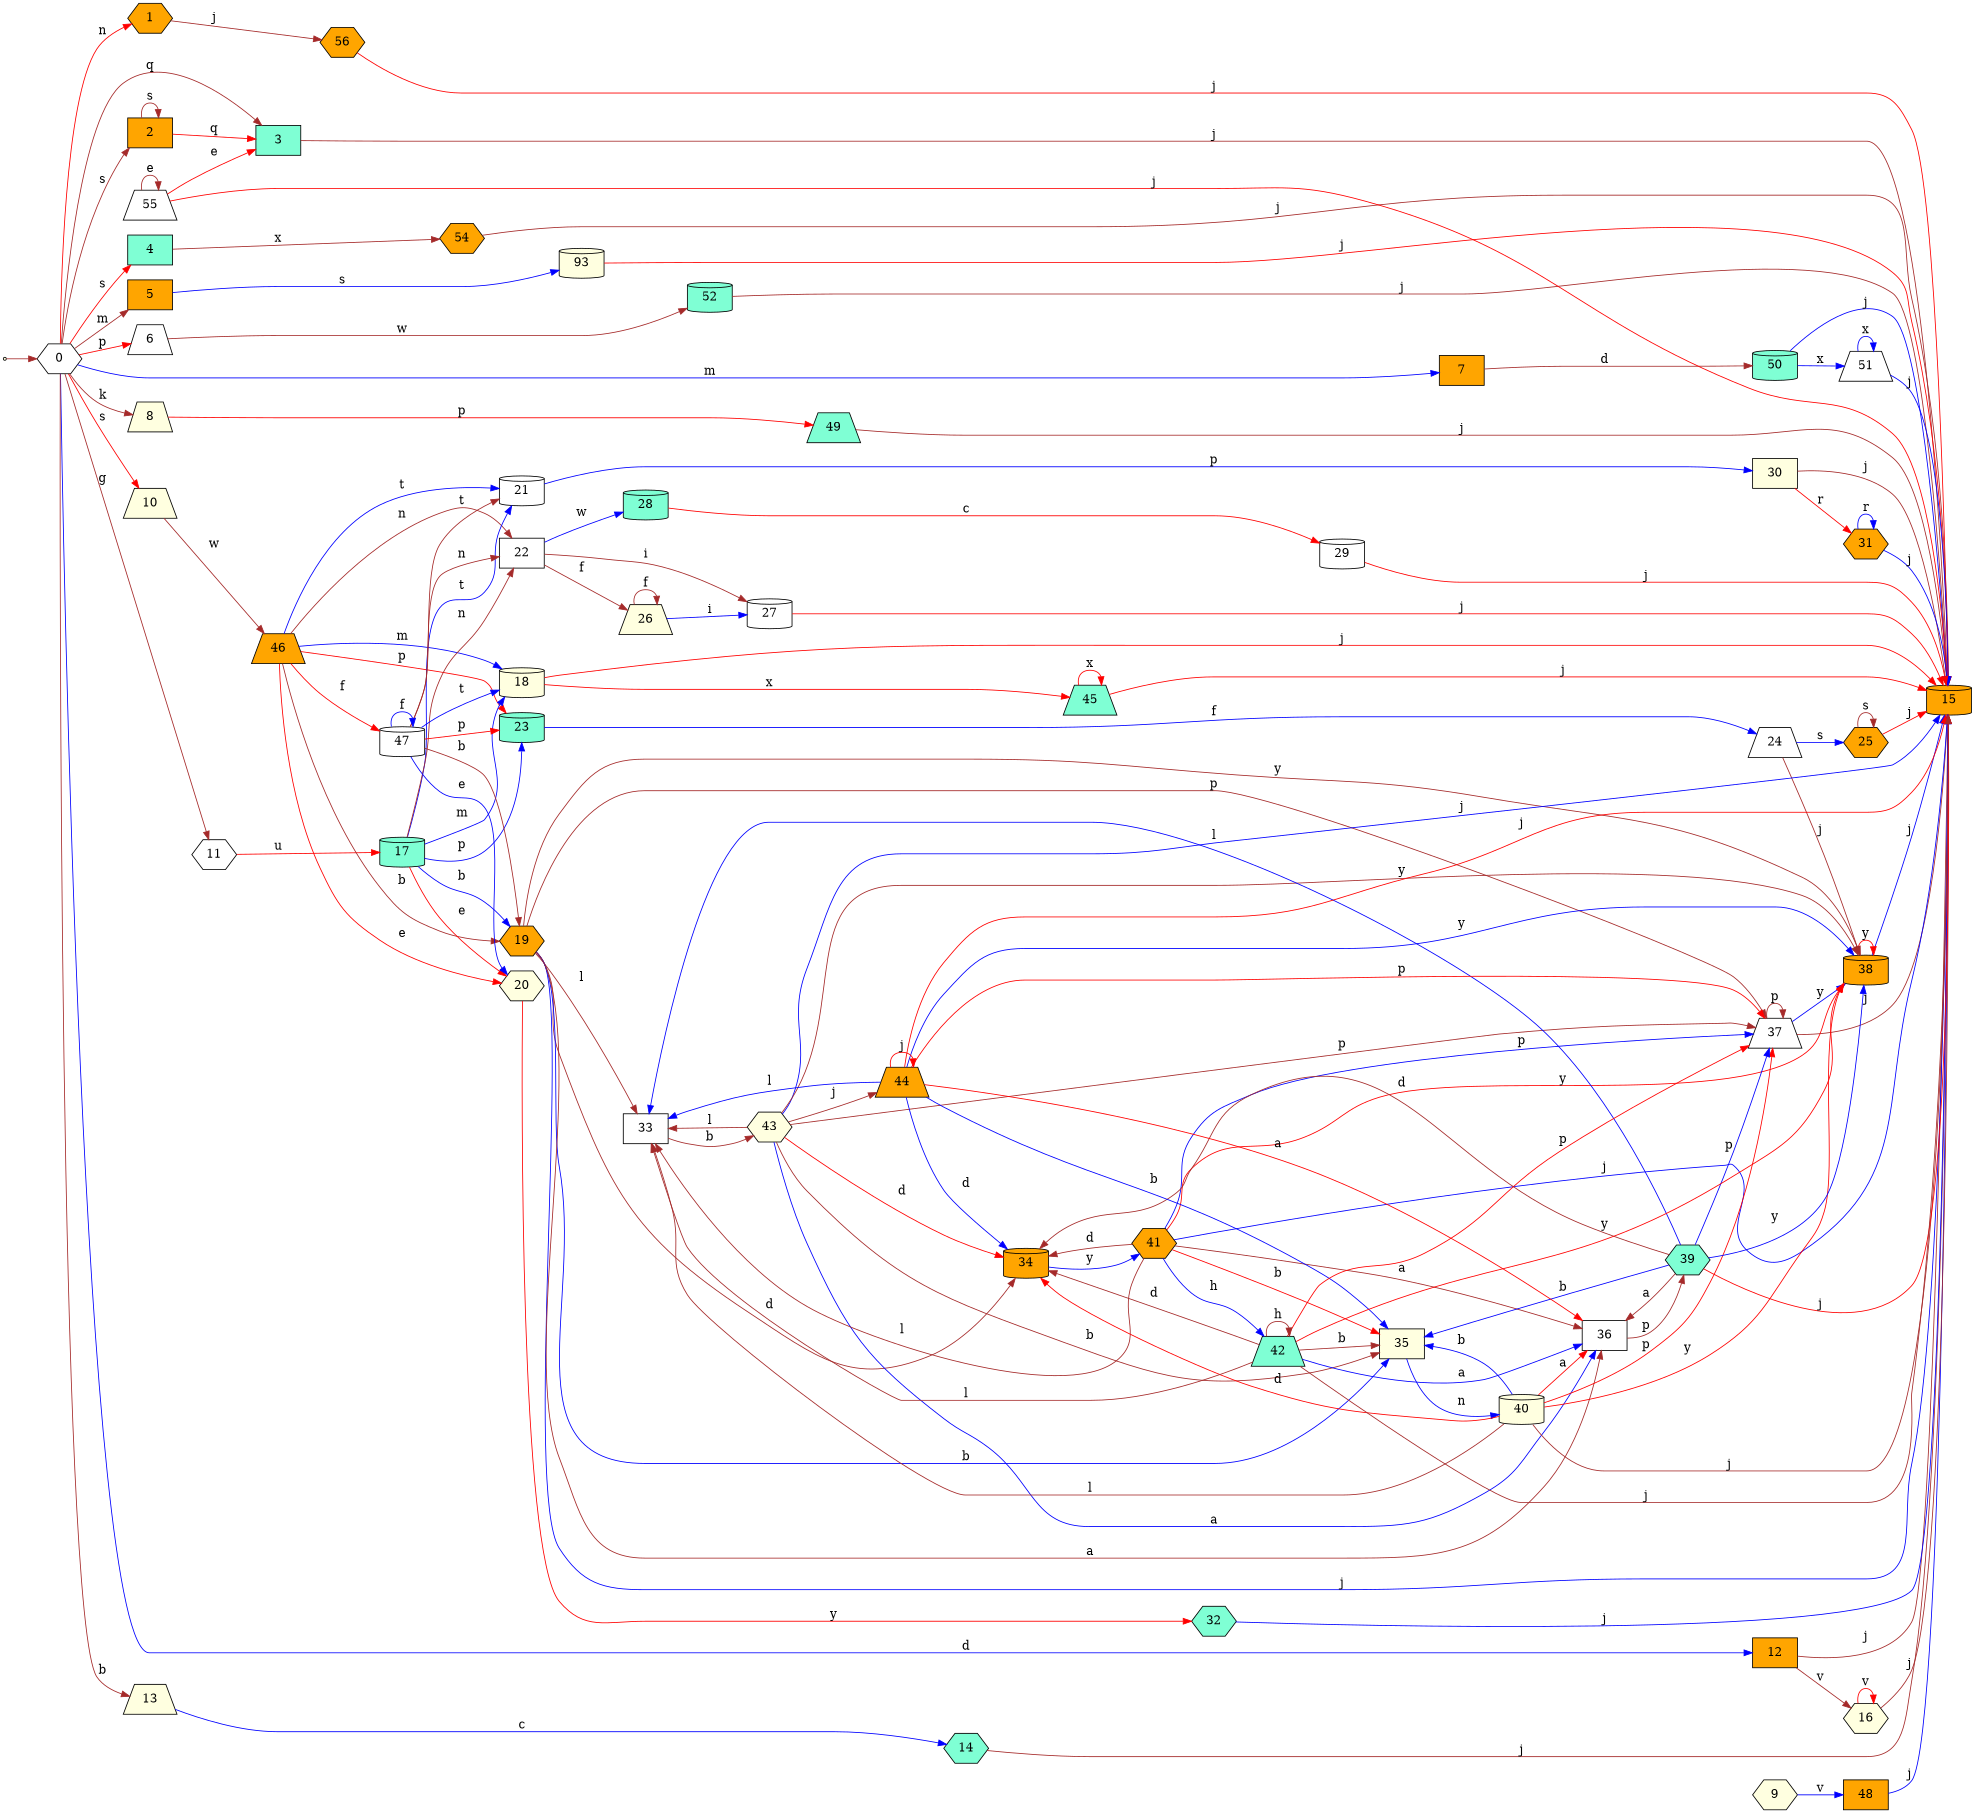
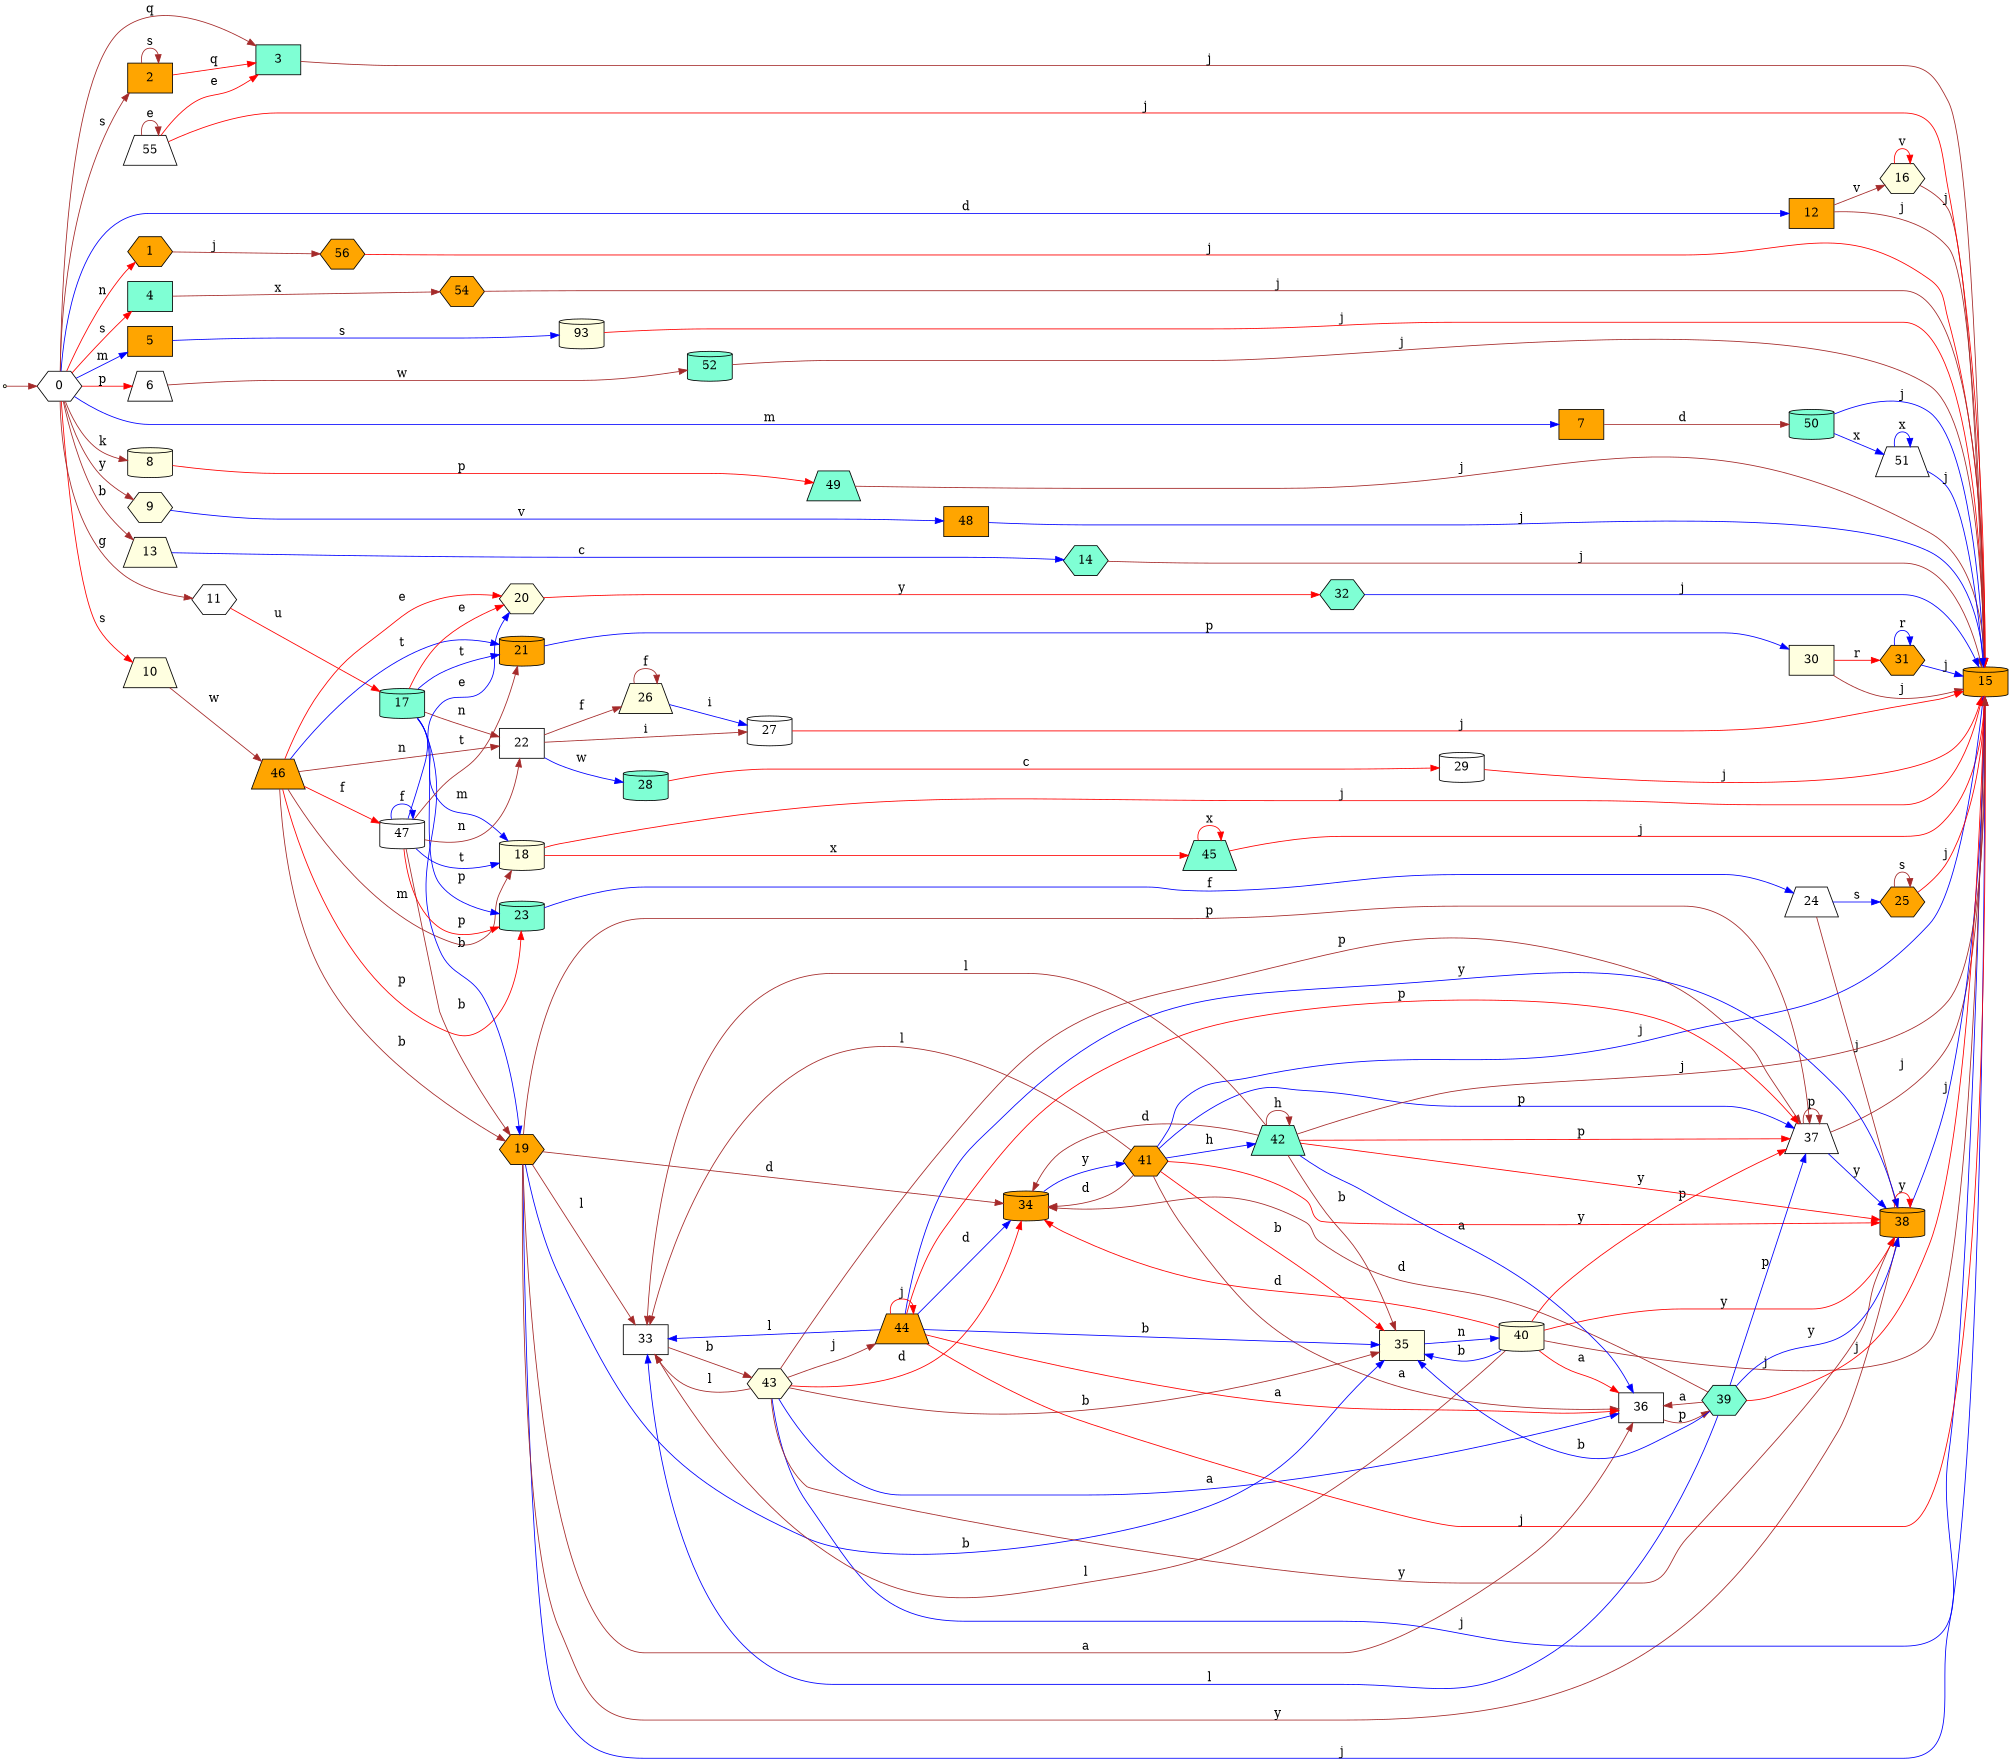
(98, 332) -> (98, 367)
(150, 417) -> (150, 463)
none -> (86, 455)
(522, 491) -> (522, 651)
(398, 645) -> (396, 912)
